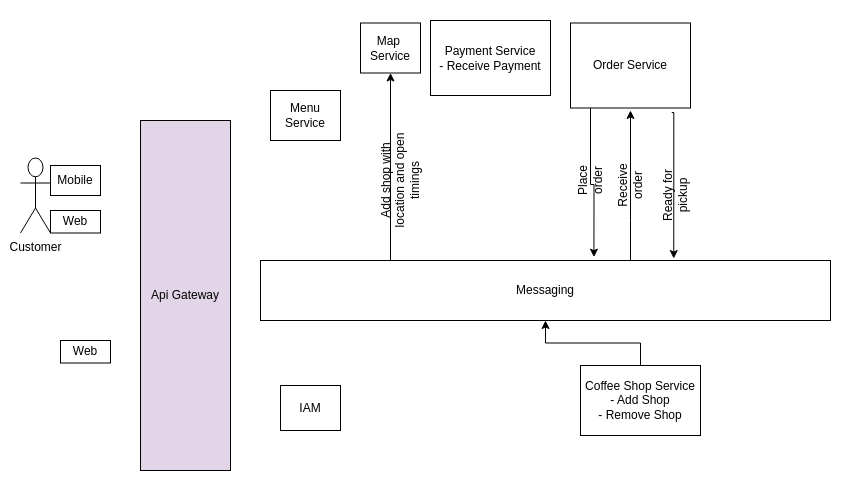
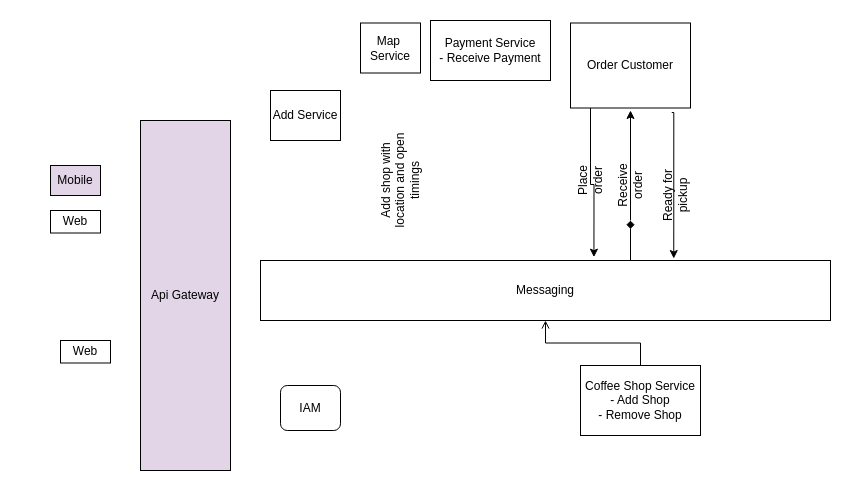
(491, 58) -> (491, 51)
(631, 66) -> (631, 66)
(306, 116) -> (306, 116)
(391, 170) -> none
(76, 181) -> (76, 181)
(36, 196) -> none
(631, 226) -> (631, 229)
(546, 329) -> (546, 327)
(311, 408) -> (311, 408)
